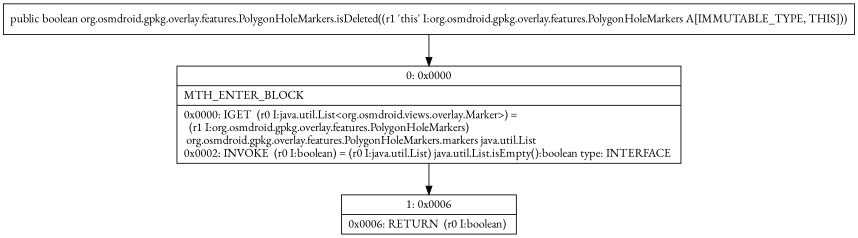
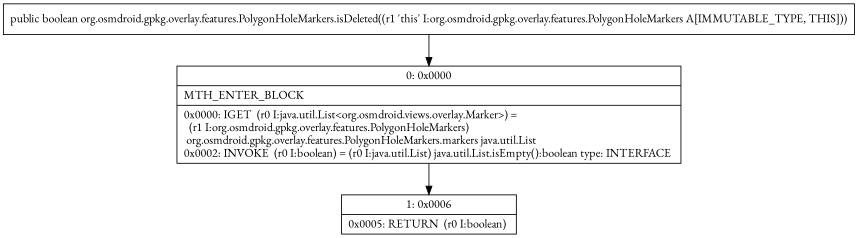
(429, 224) -> (429, 224)
